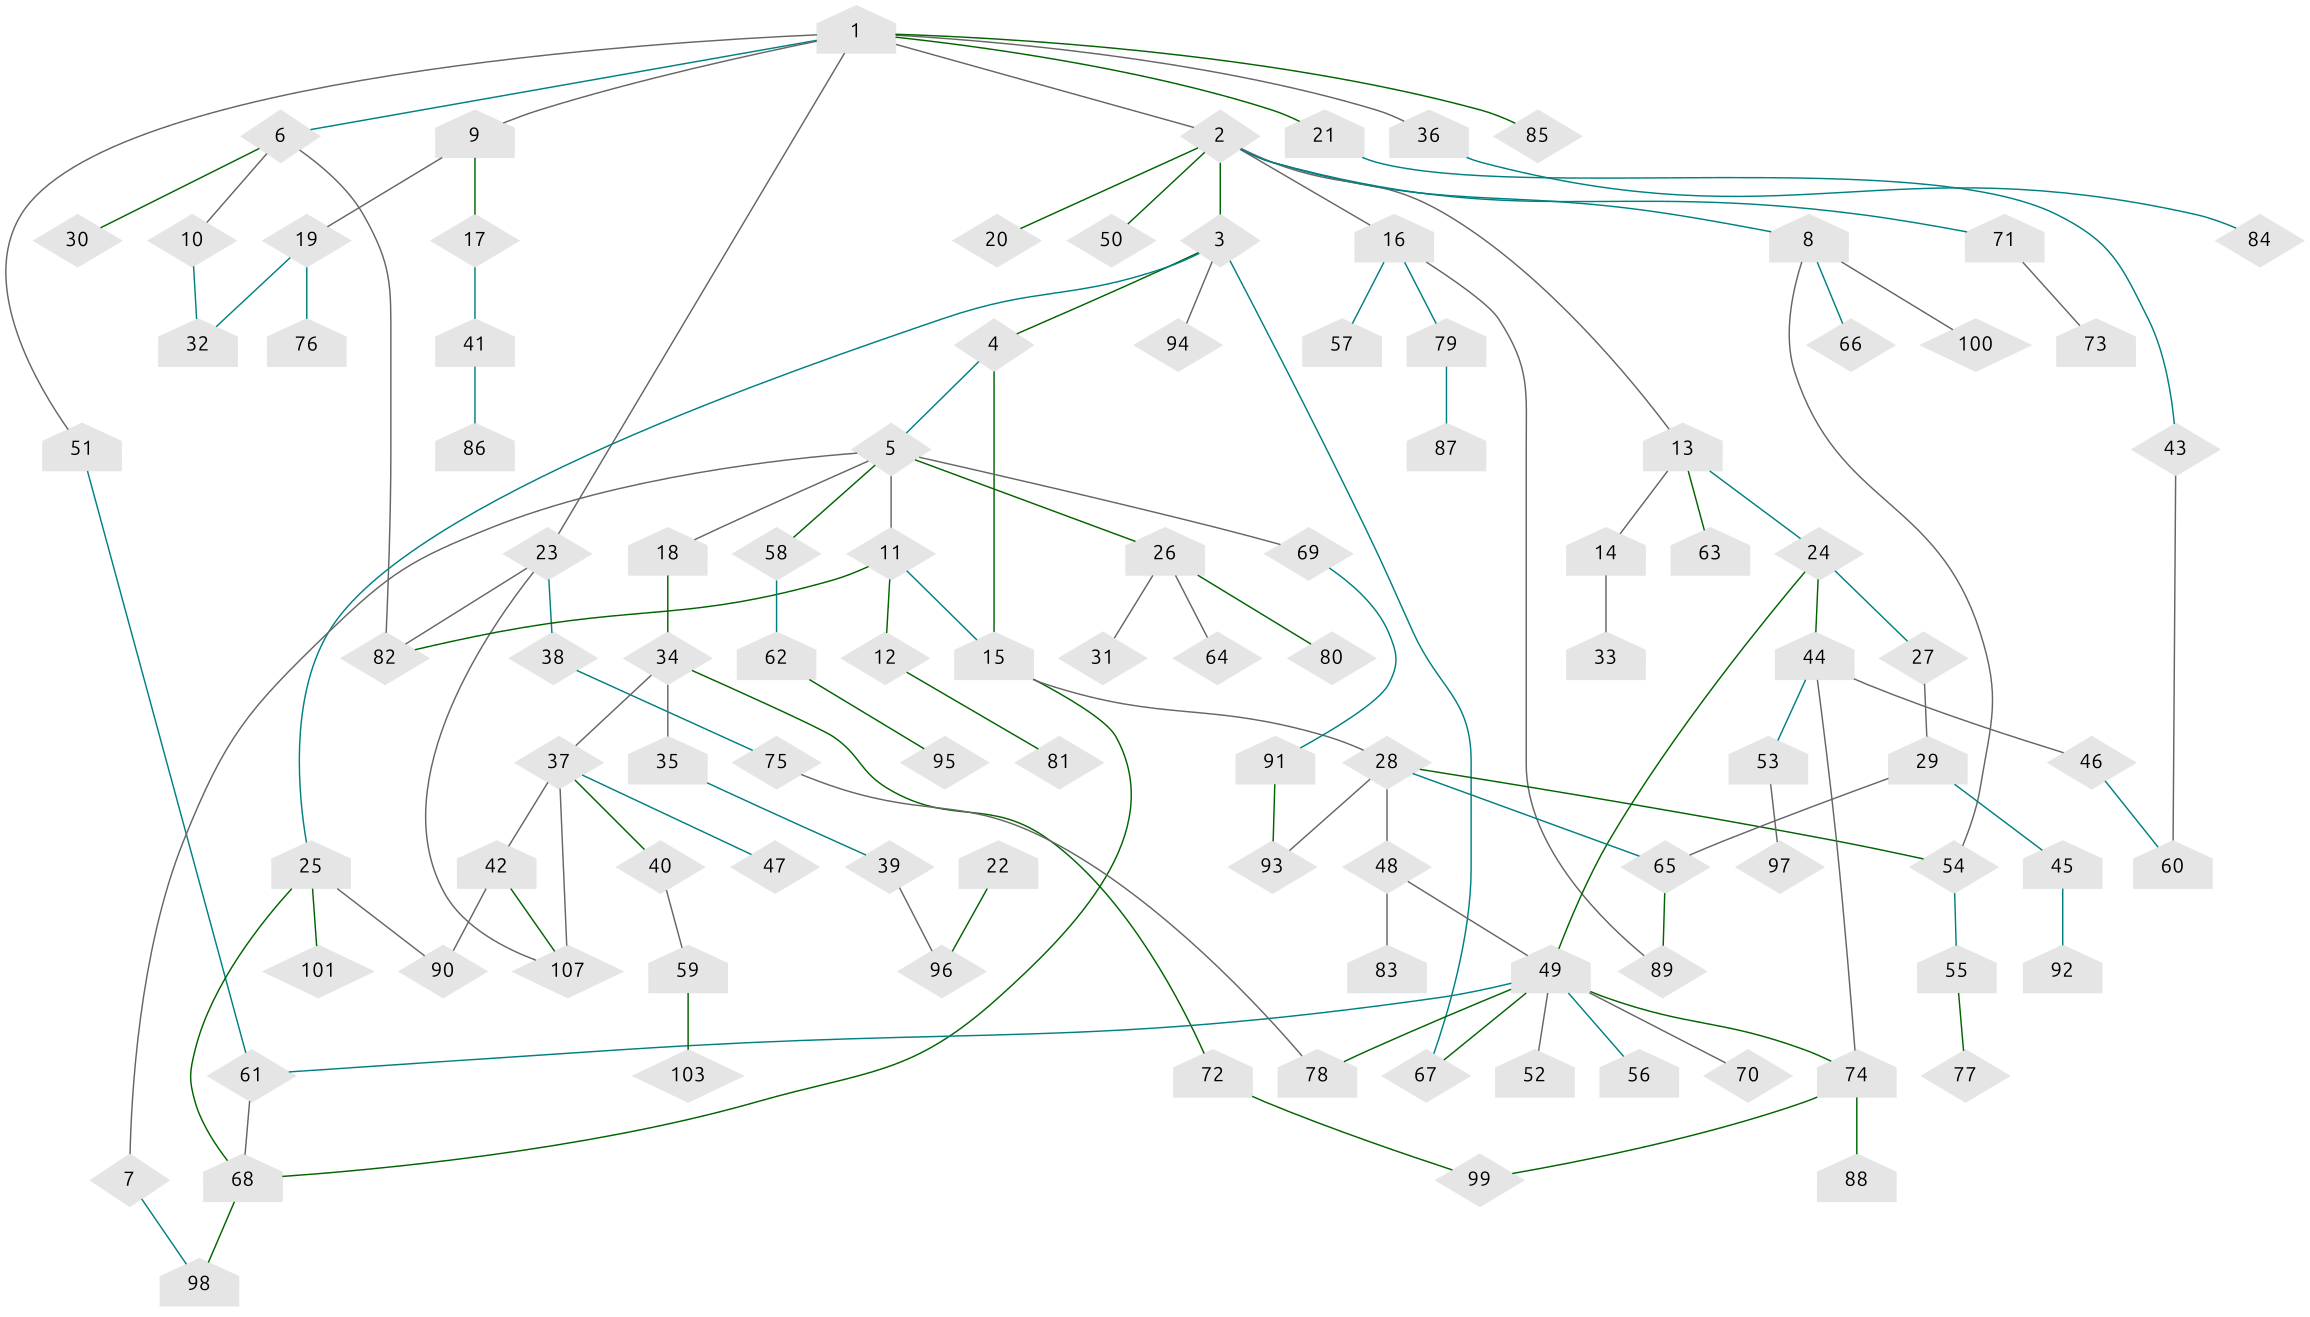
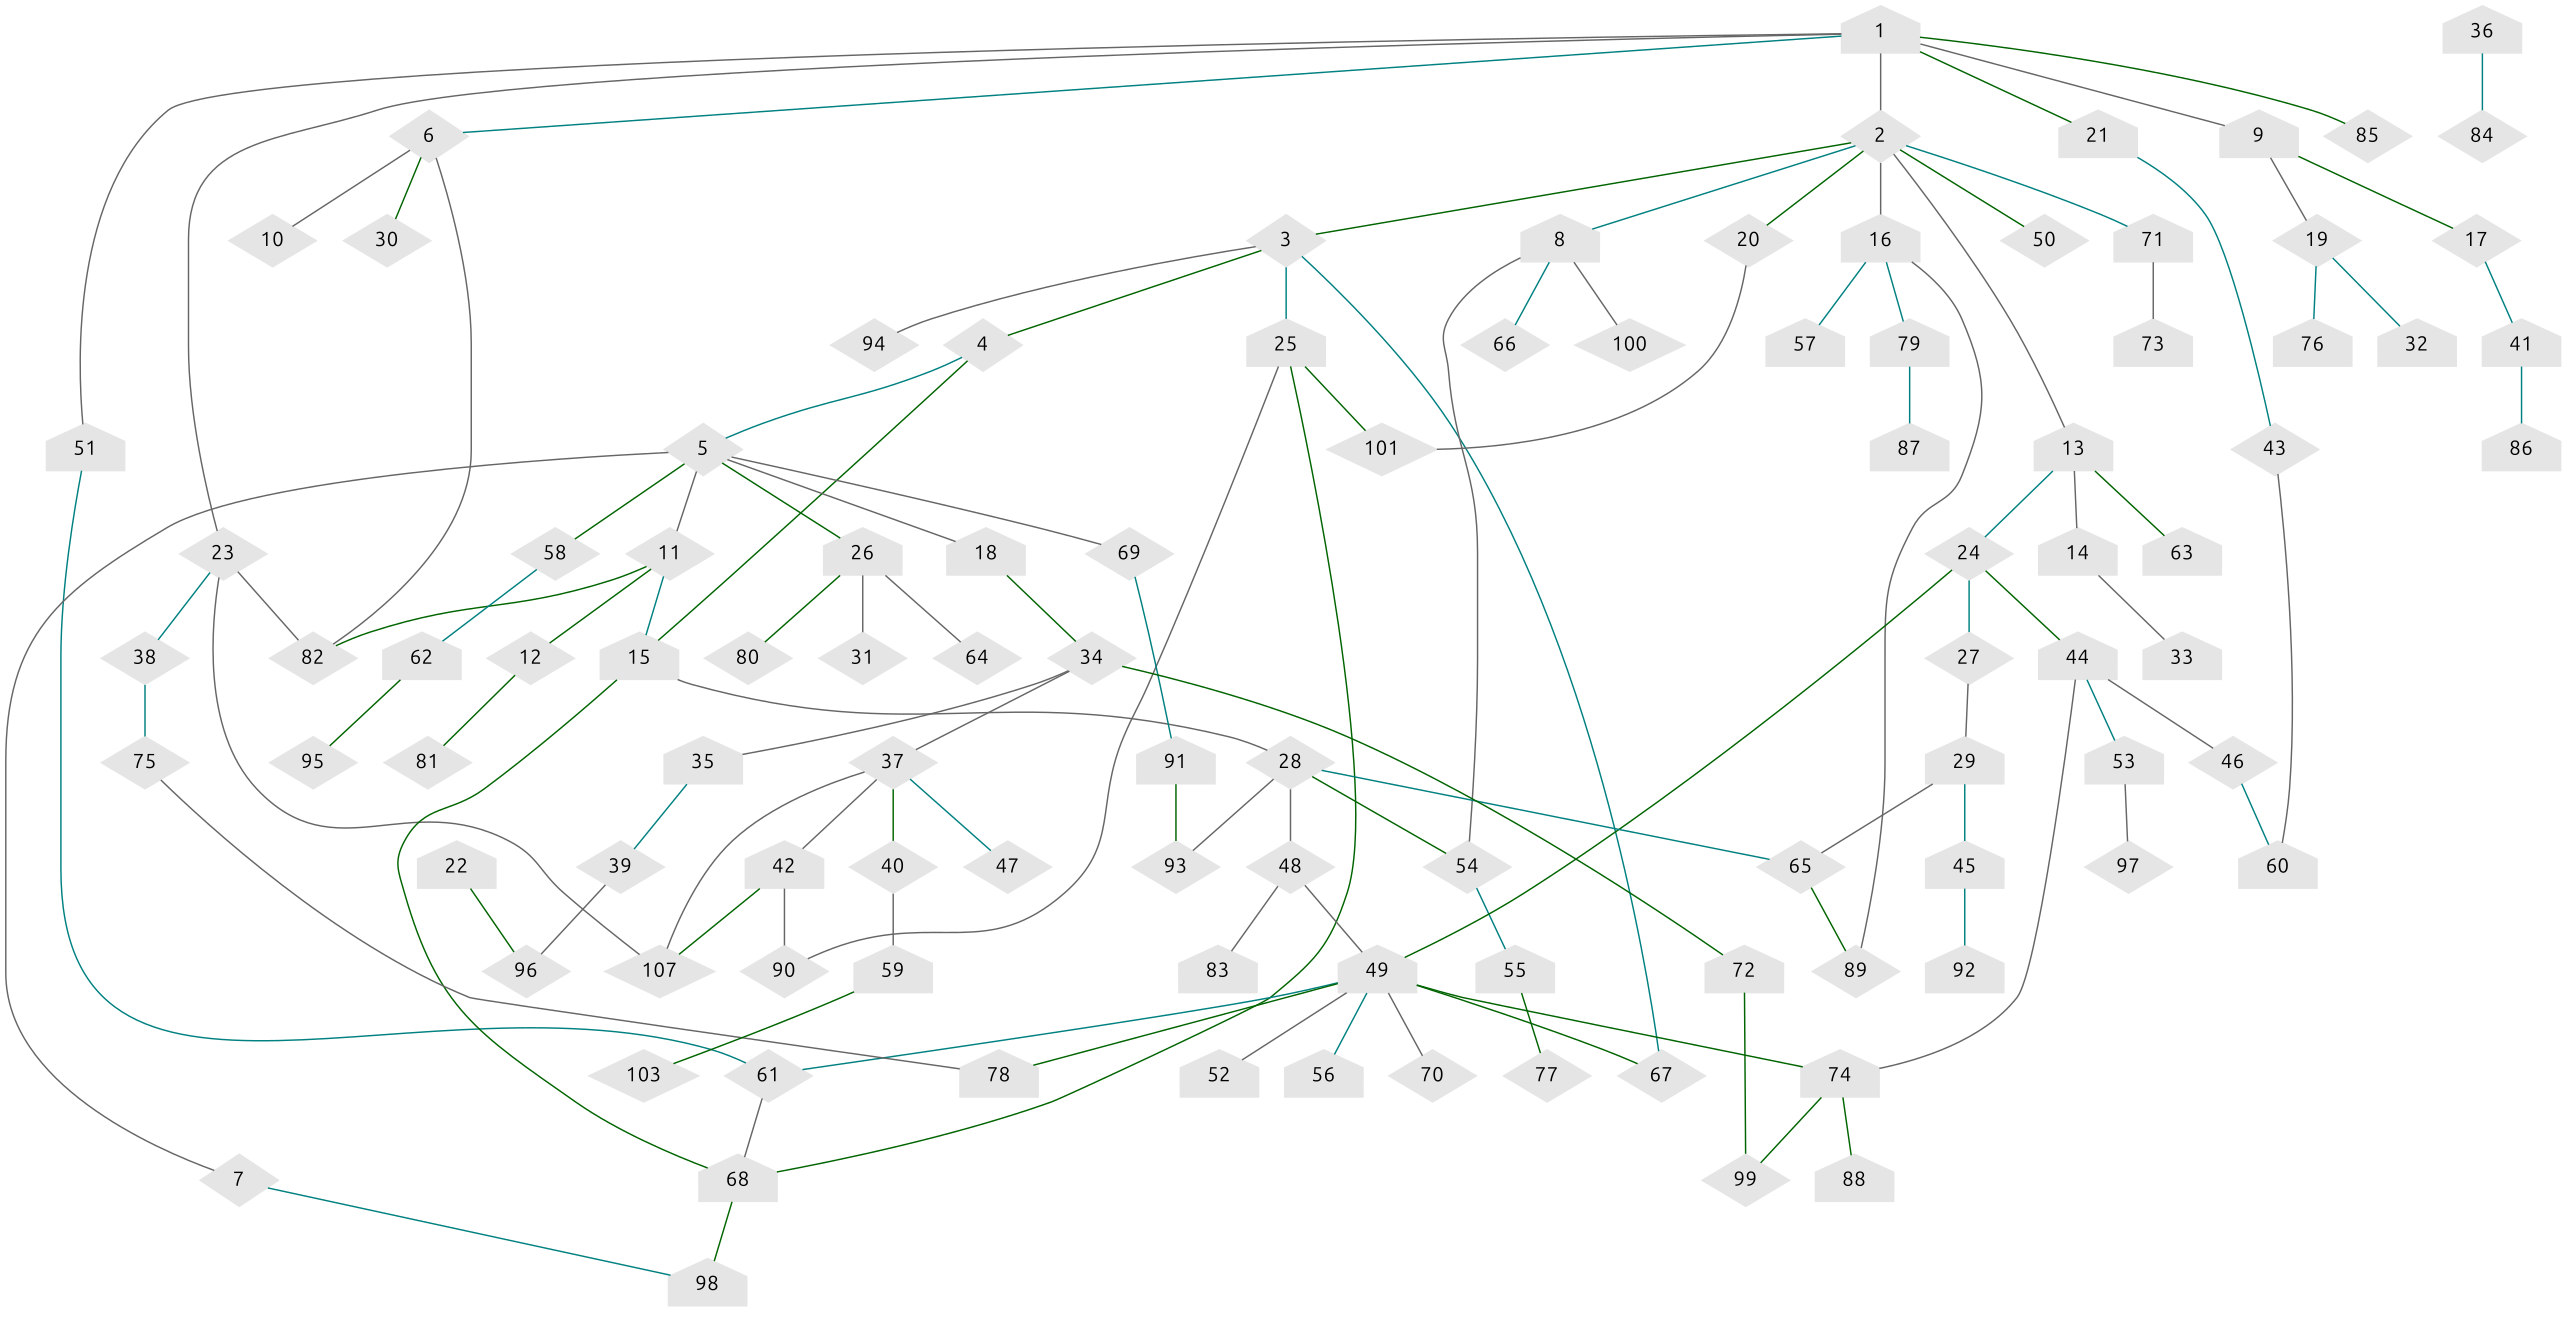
(1153, 62) -> none
(195, 293) -> none
none -> (1630, 412)
